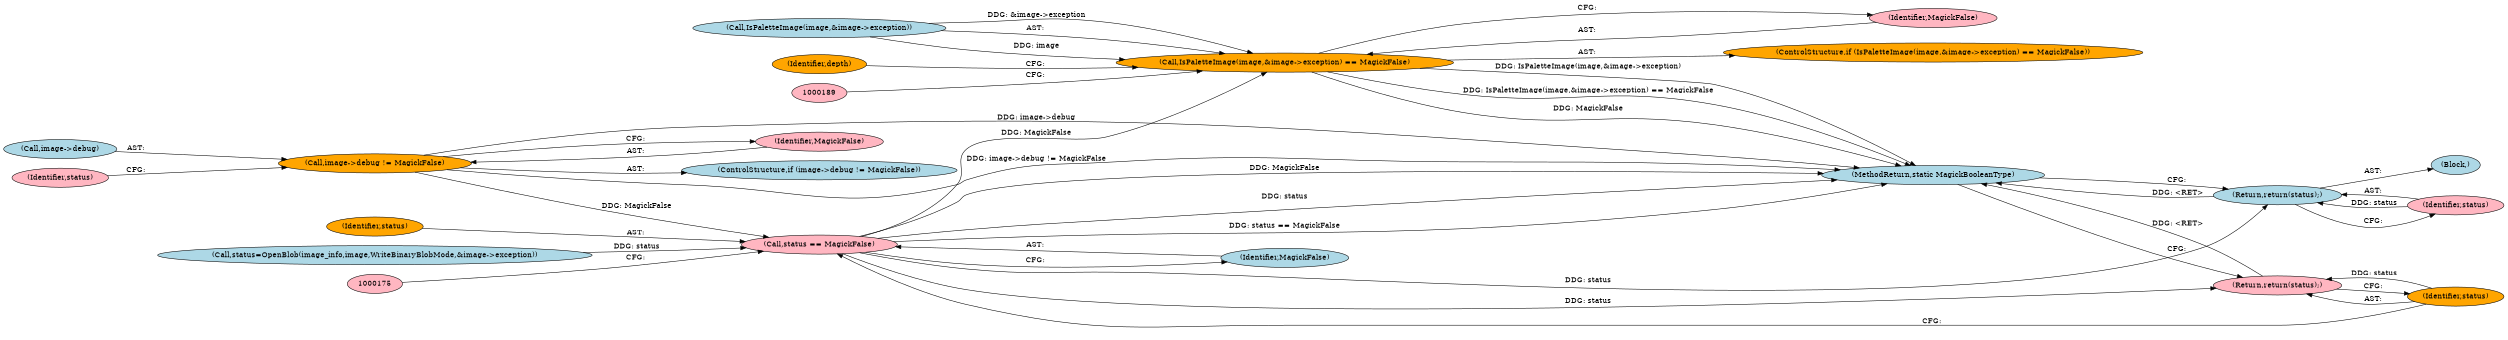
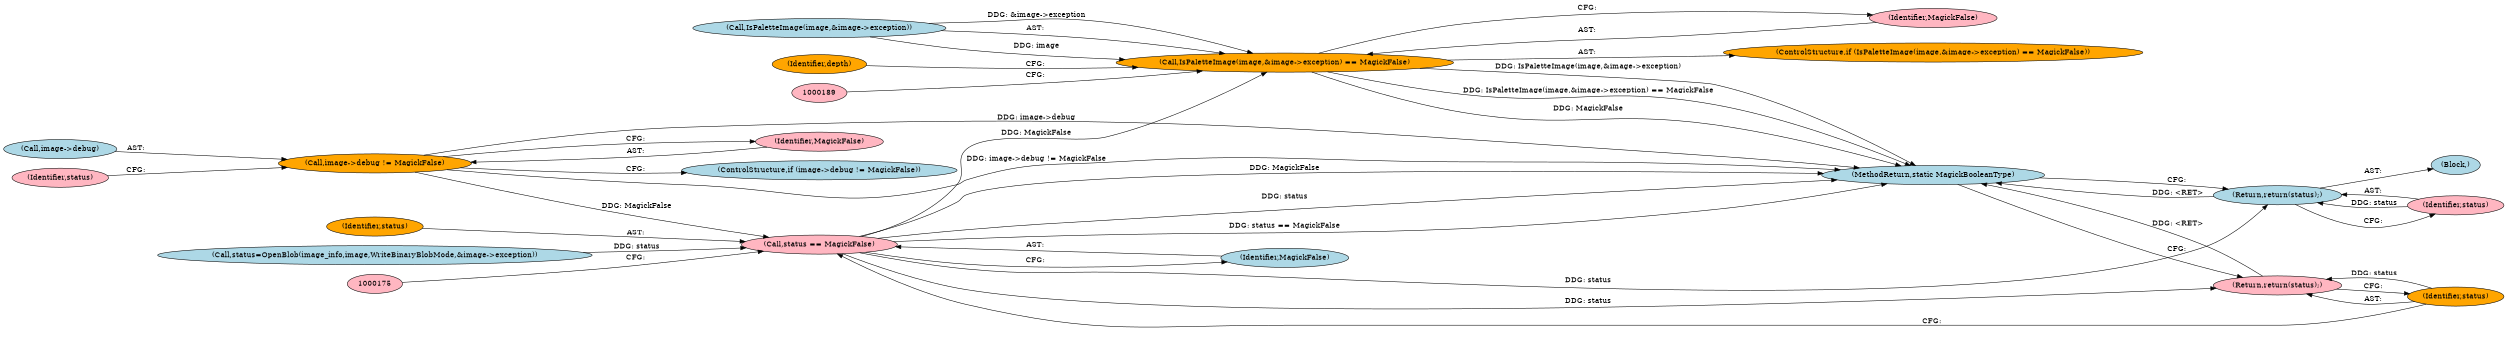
(637, 169) -> (637, 169)
